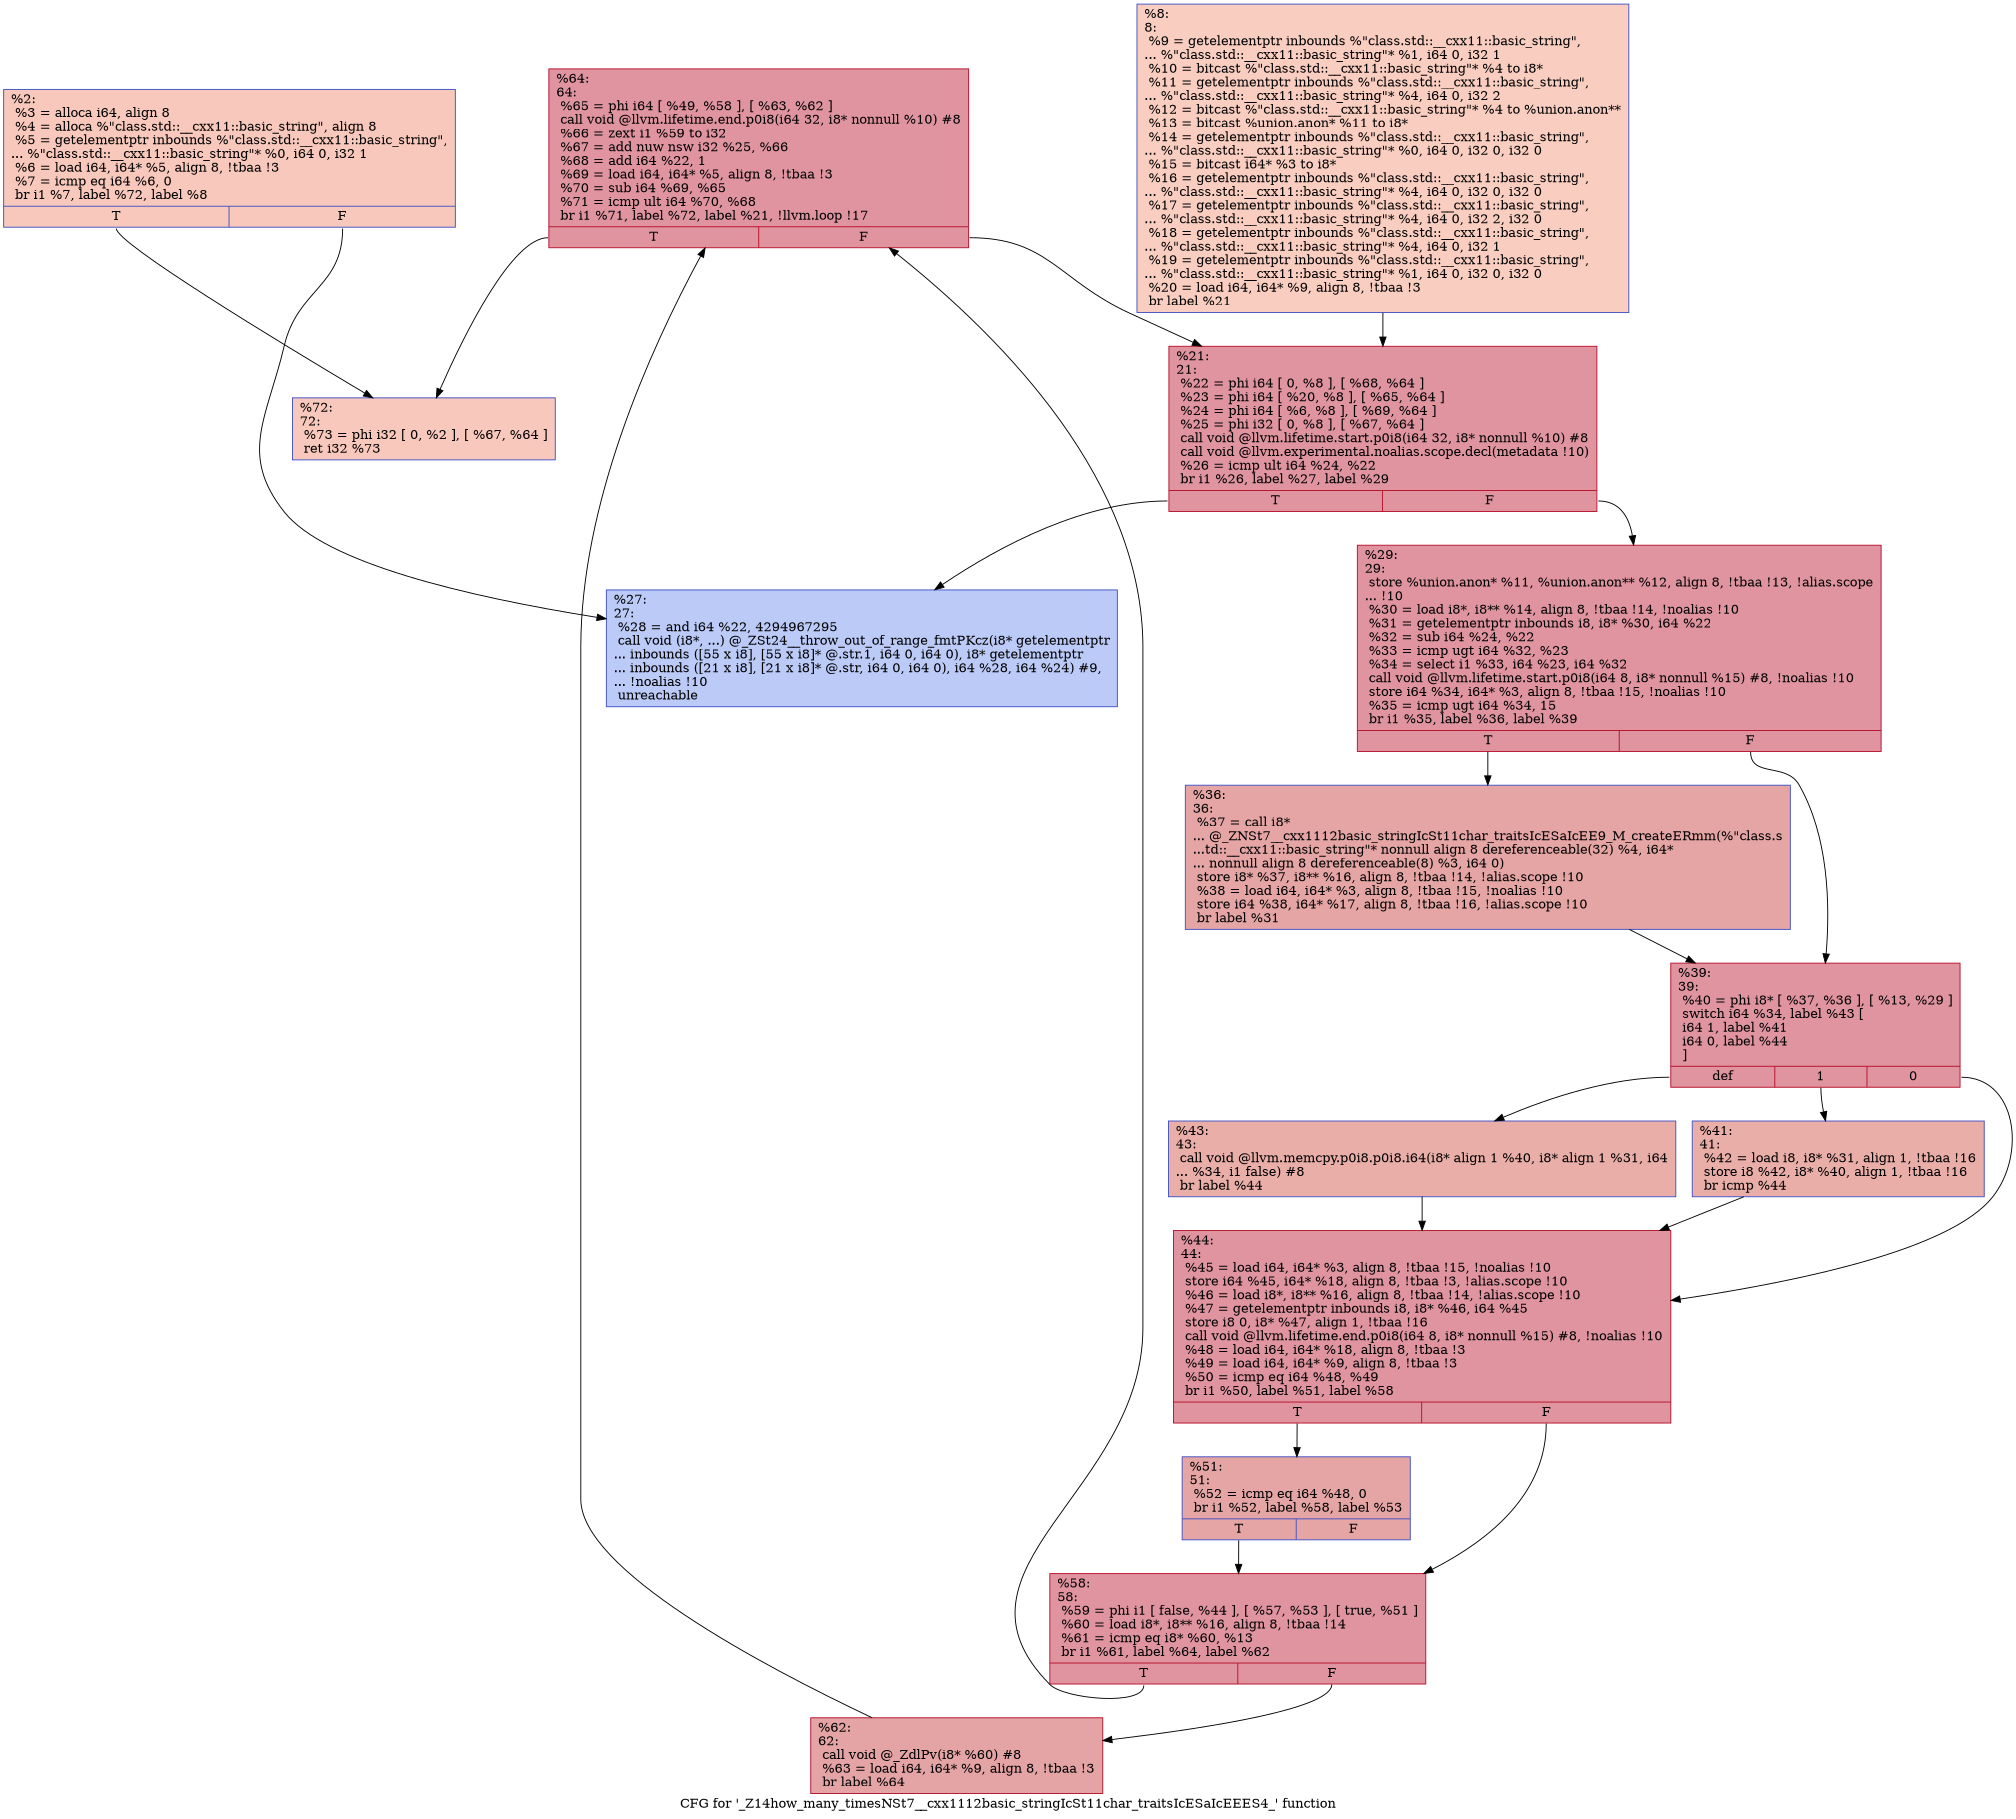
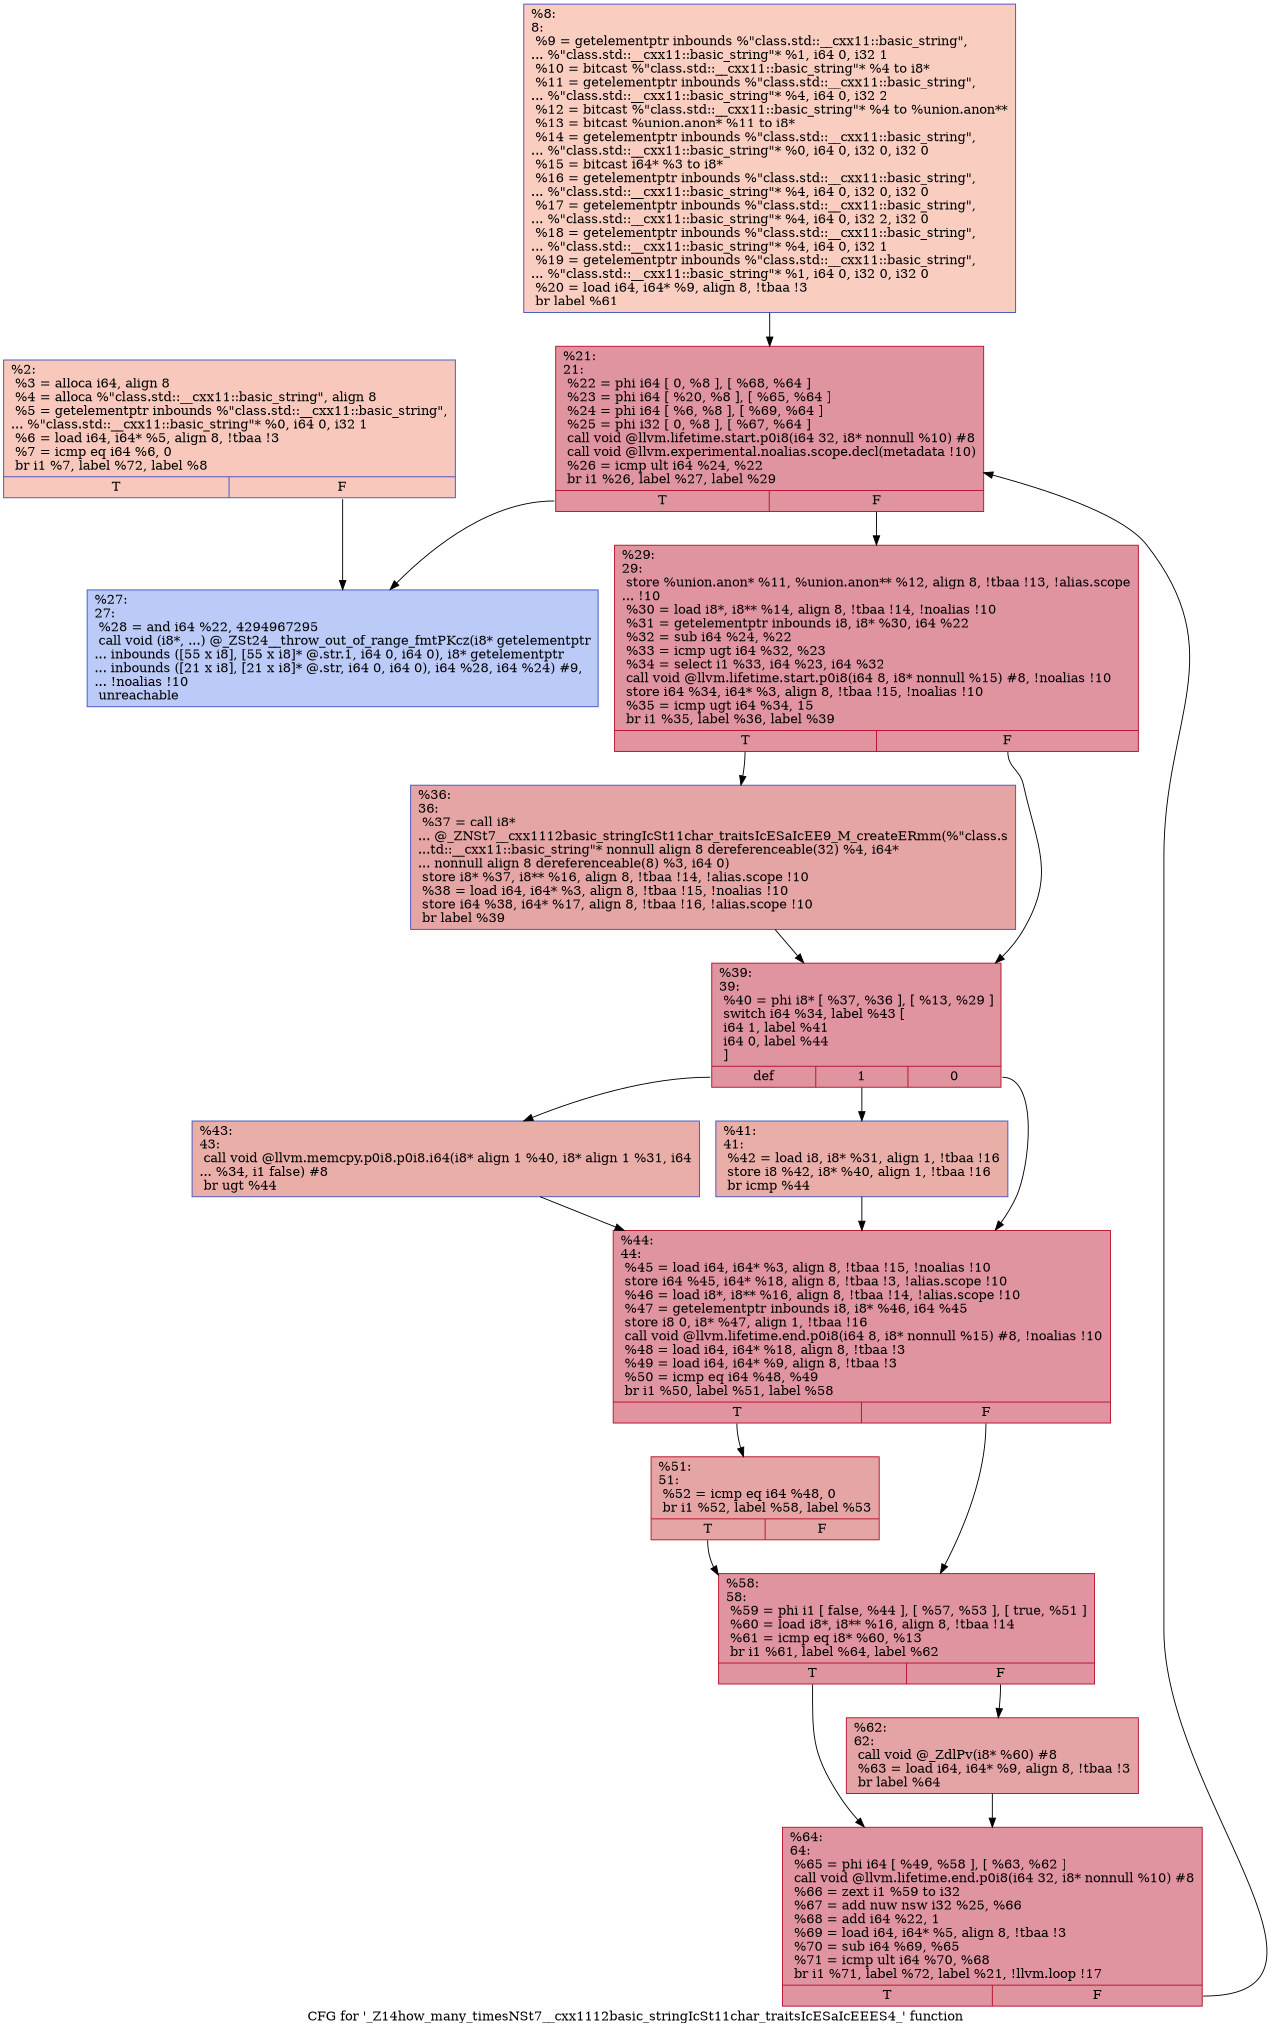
(1188, 302) -> (575, 302)
(424, 429) -> none
(1236, 918) -> (462, 918)
(1220, 1186) -> (238, 1186)
(1296, 1498) -> (765, 1498)
